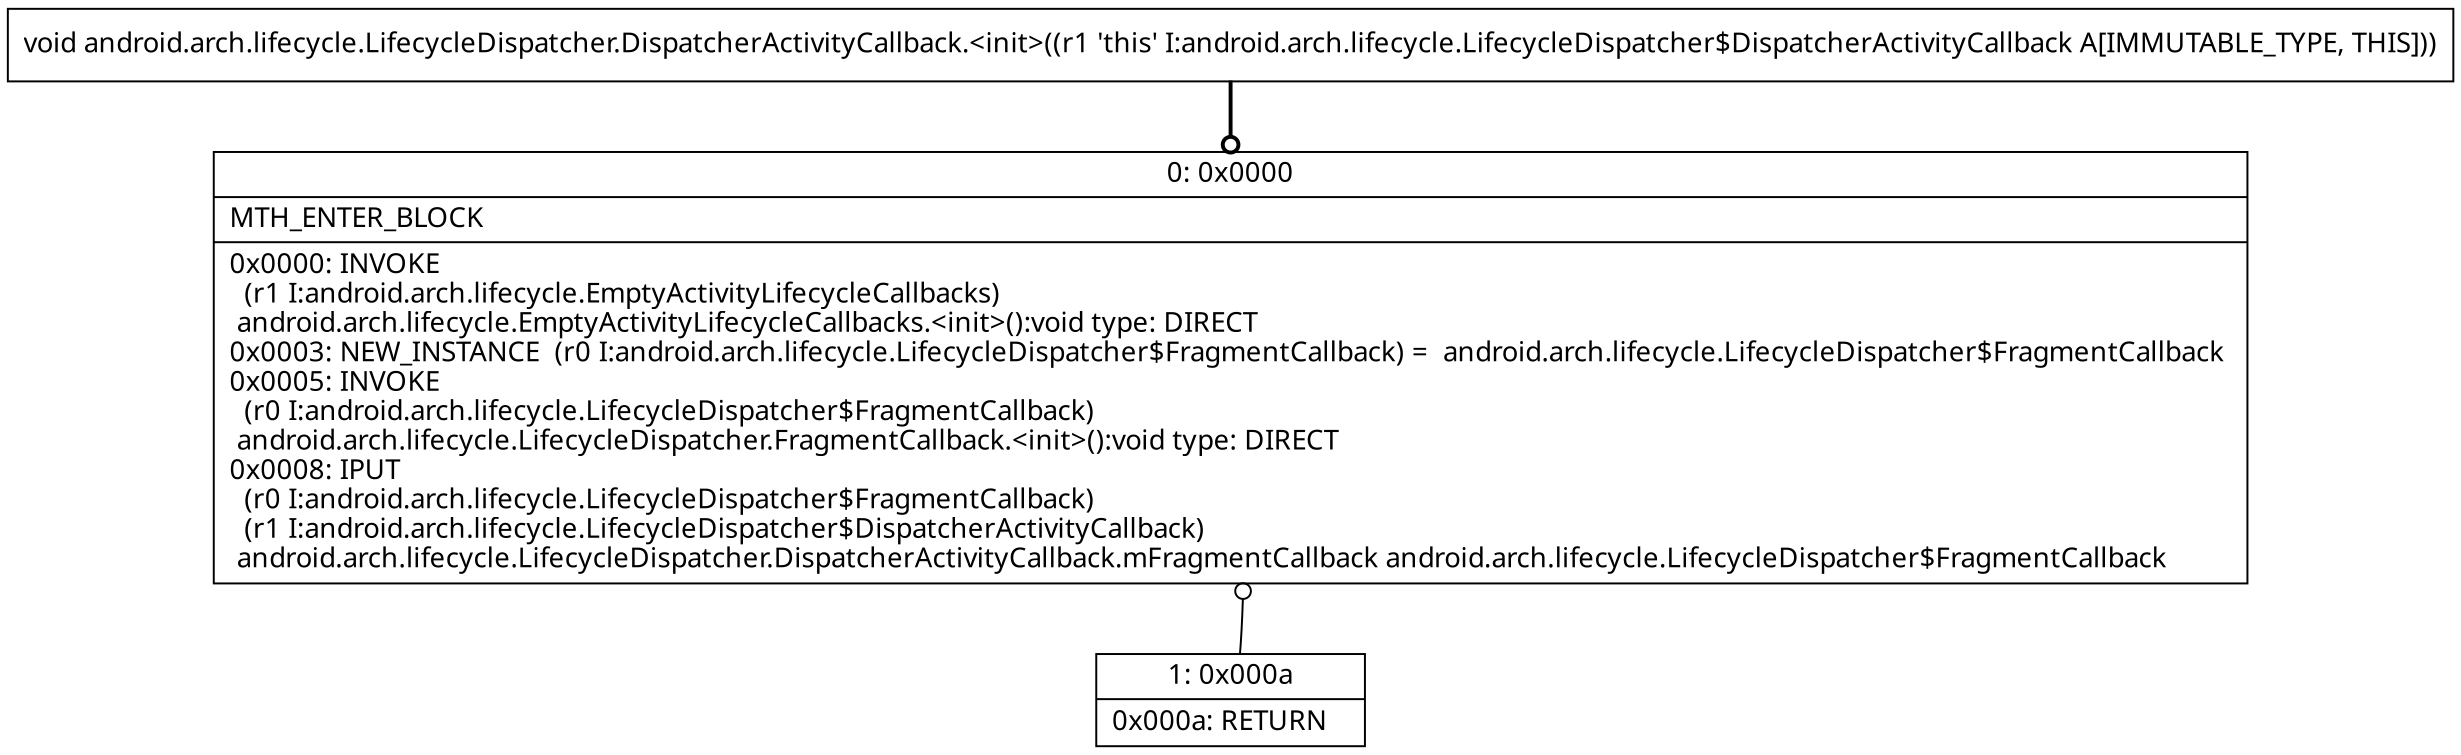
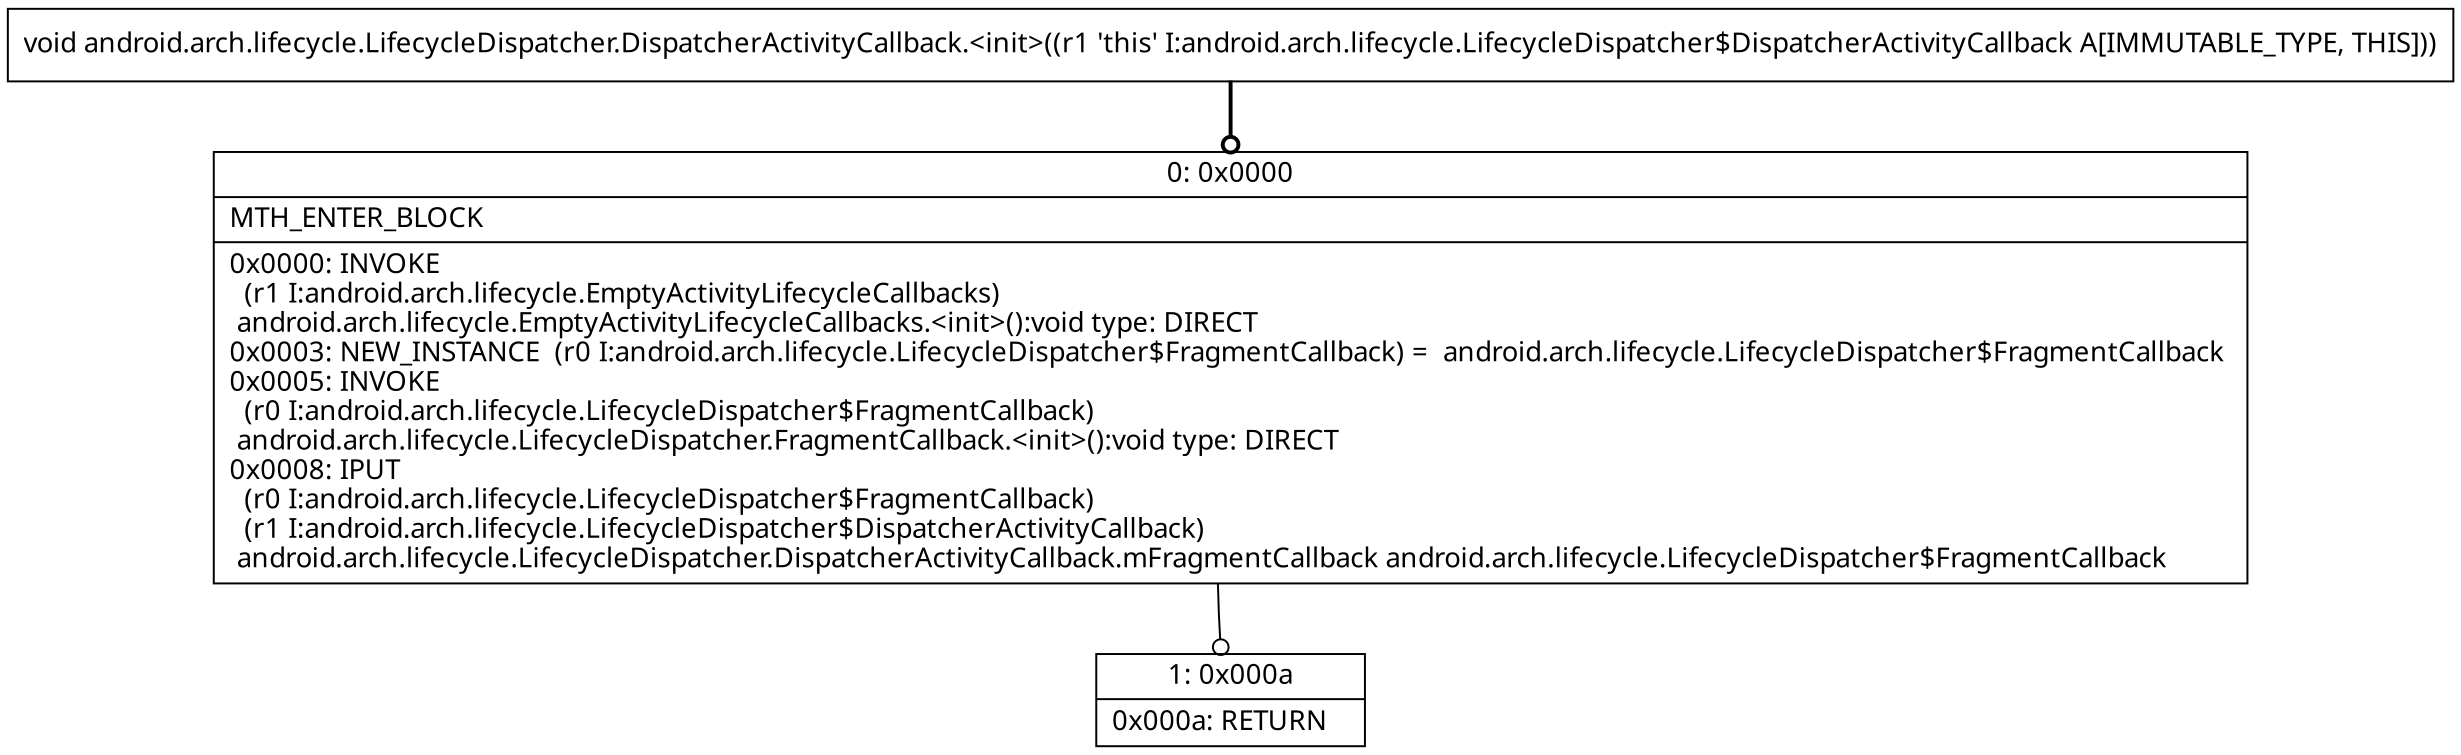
(1242, 627) -> (1219, 611)
